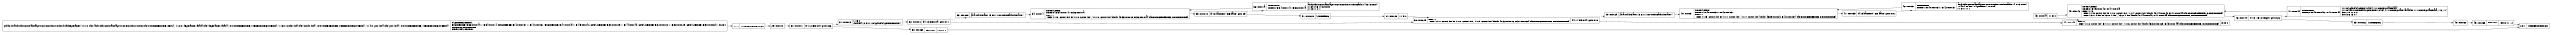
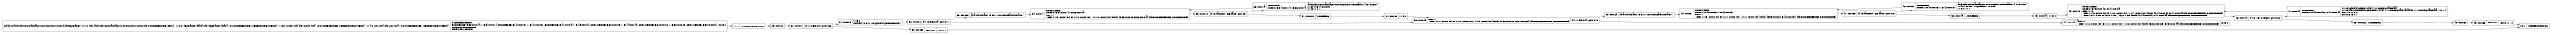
none -> (1965, 16)
